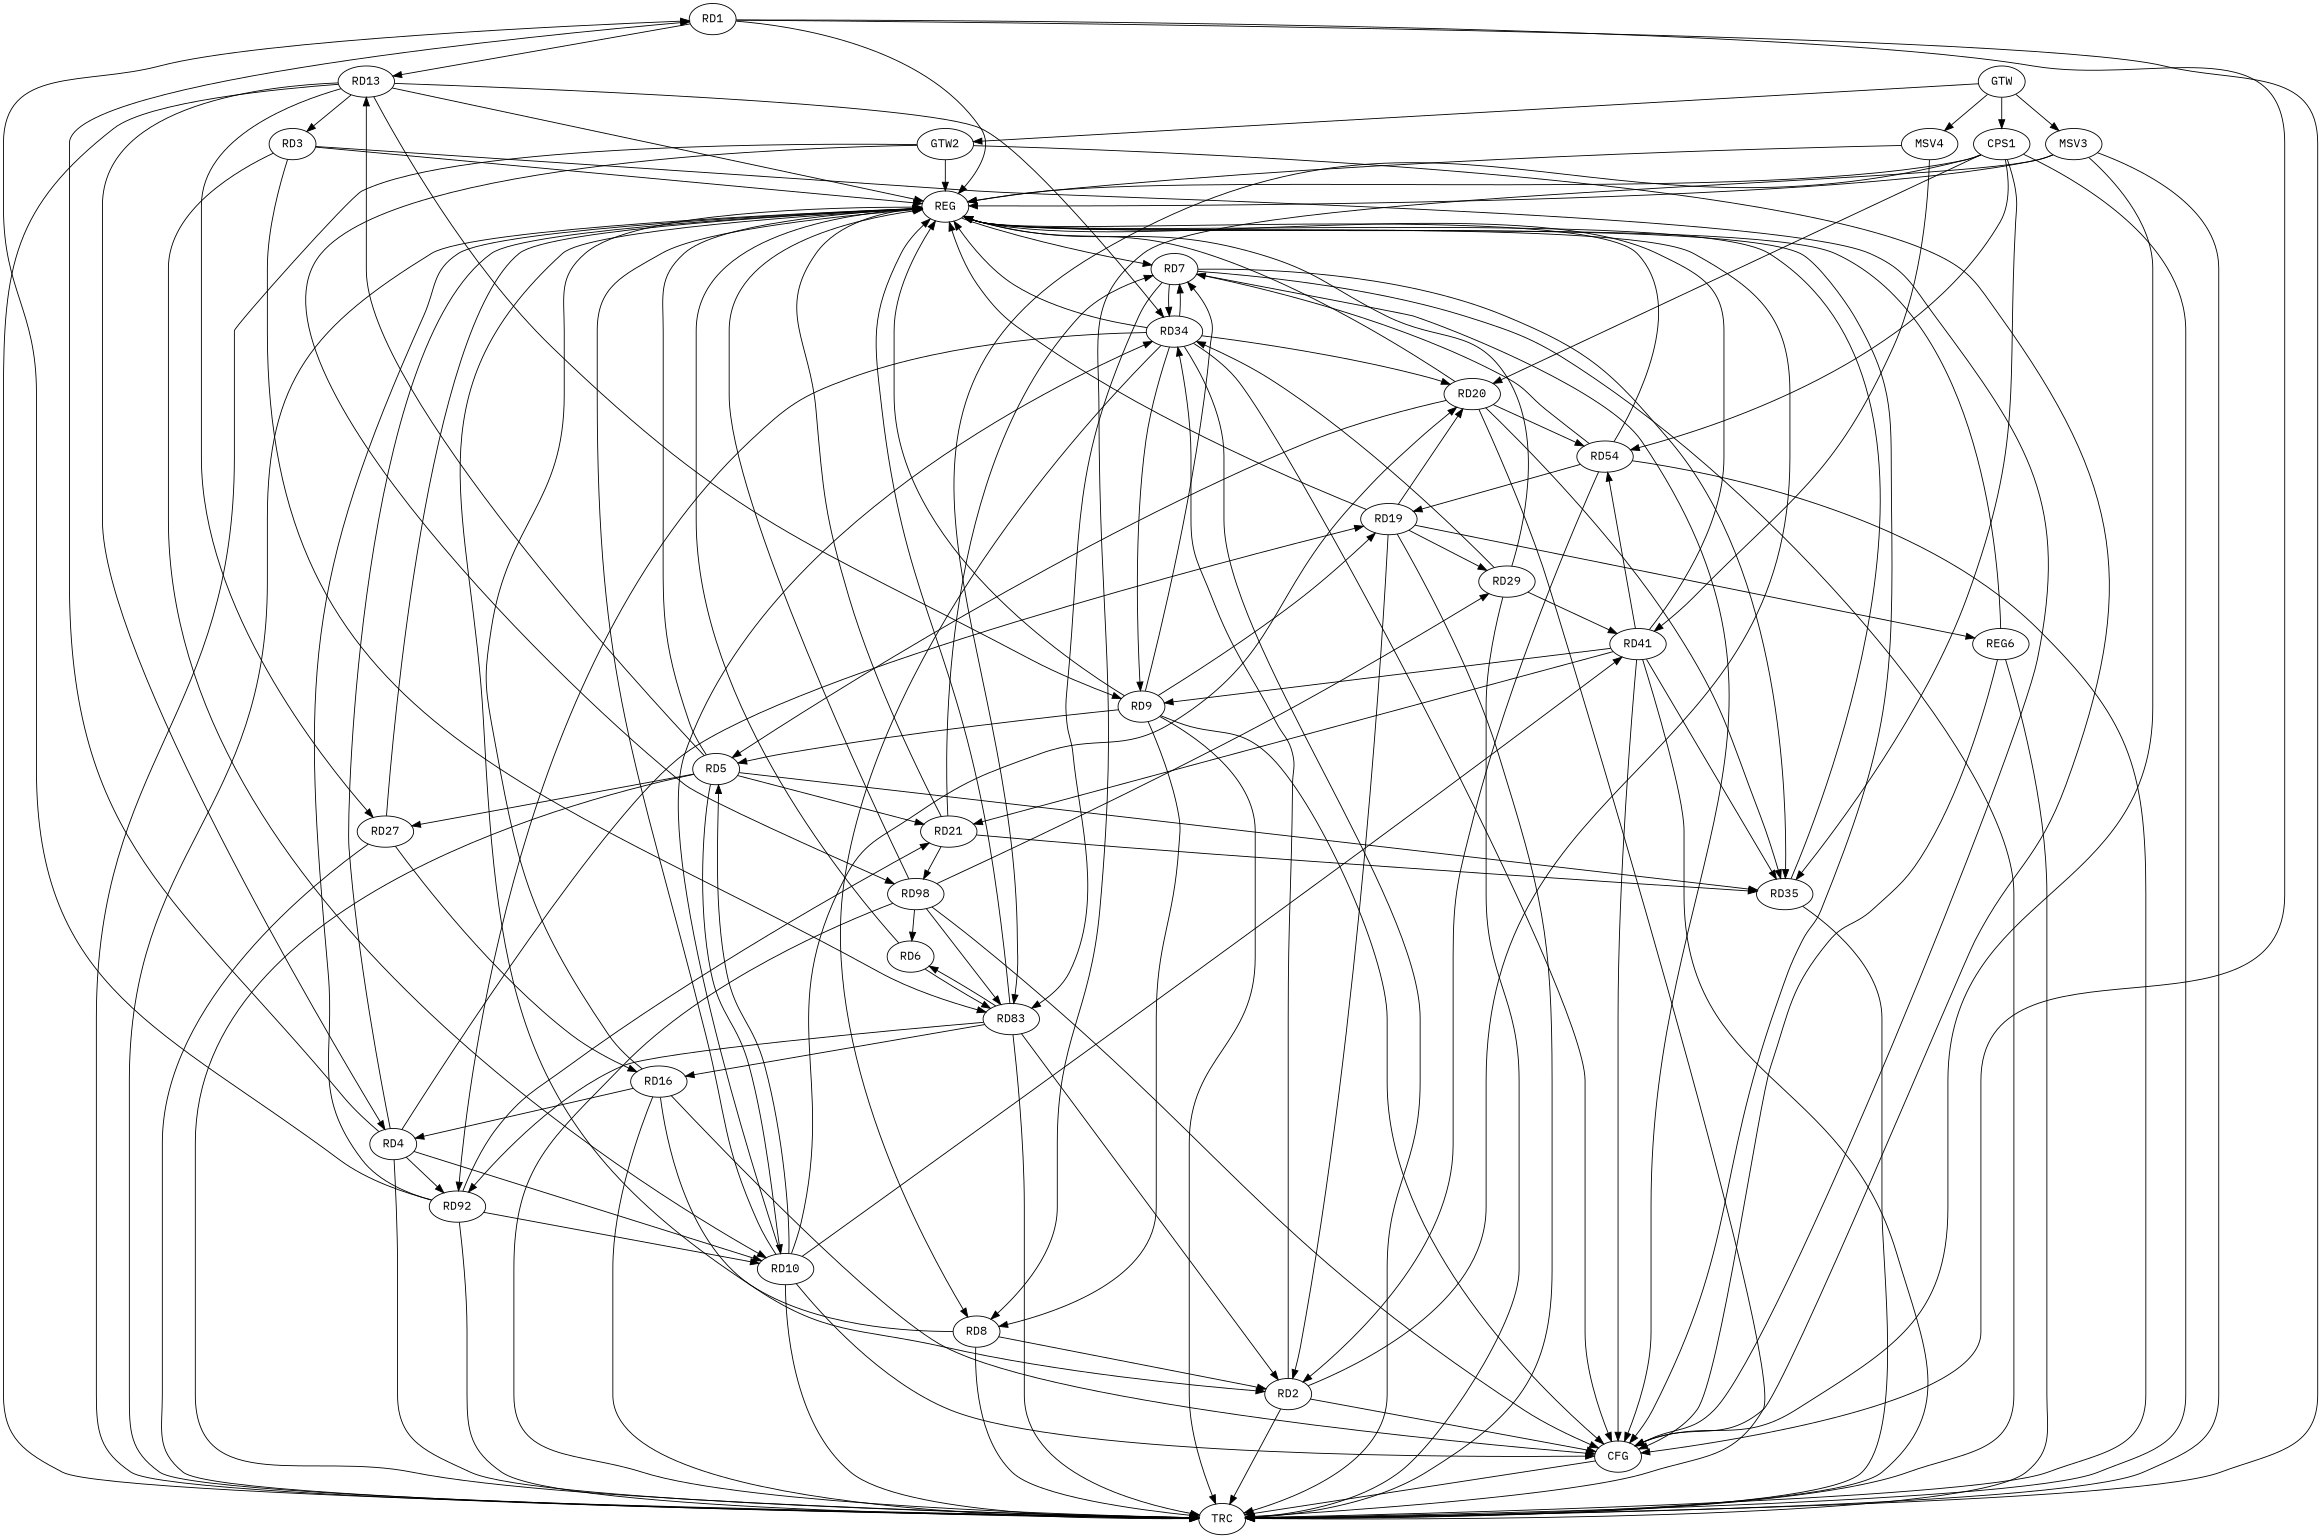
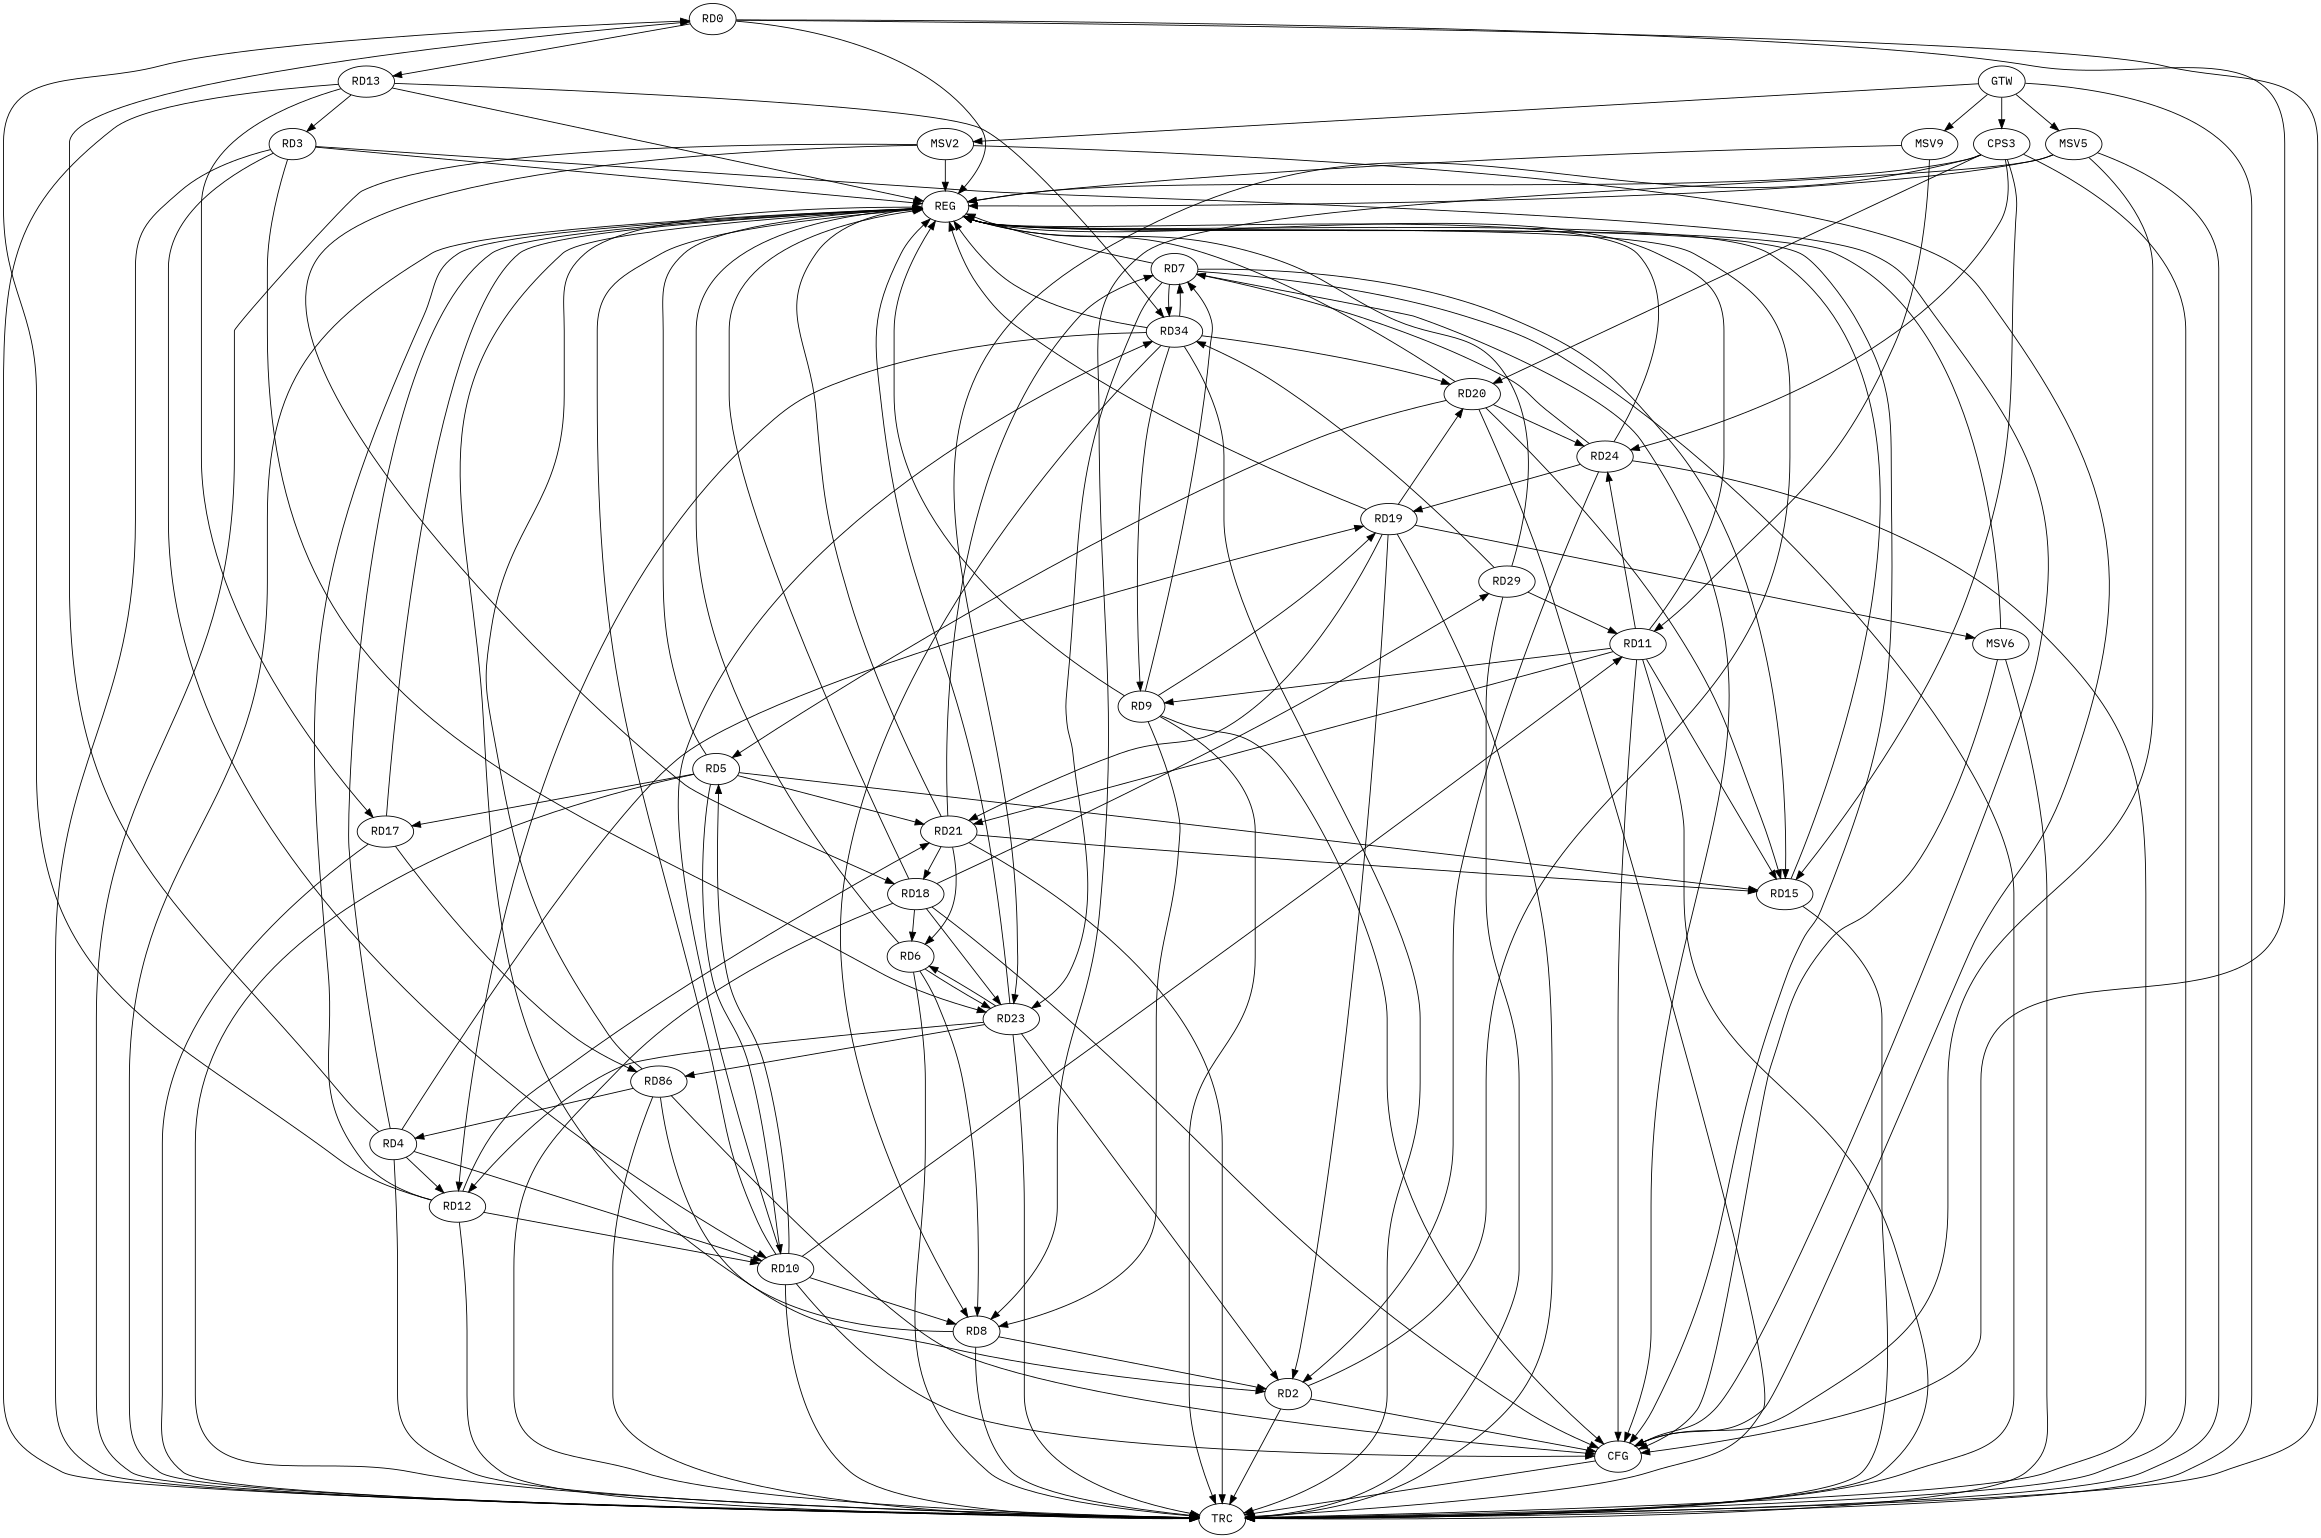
(713, 19) -> (713, 19)
(945, 144) -> (945, 144)
(1930, 144) -> (1930, 144)
(2002, 144) -> (2002, 144)
(2074, 144) -> (2074, 144)
(1052, 244) -> (1063, 243)
(1605, 457) -> (1605, 457)
(686, 464) -> none
(471, 479) -> none
(1444, 548) -> (1231, 724)
(107, 551) -> none
(1638, 644) -> (1638, 644)
(2001, 644) -> (2001, 644)
(932, 732) -> none
(1011, 764) -> (868, 1296)
(385, 832) -> (385, 832)
(1497, 855) -> none
(1291, 881) -> none
(916, 894) -> (916, 894)
(1785, 894) -> (1785, 894)
none -> (955, 896)
(1011, 1019) -> (1011, 1019)
(659, 1082) -> (659, 1082)
none -> (1218, 1114)
none -> (970, 1126)
none -> (2252, 1181)
(457, 1207) -> (457, 1207)
none -> (915, 1319)
none -> (56, 1323)
